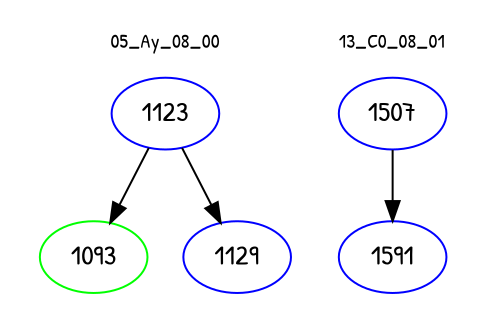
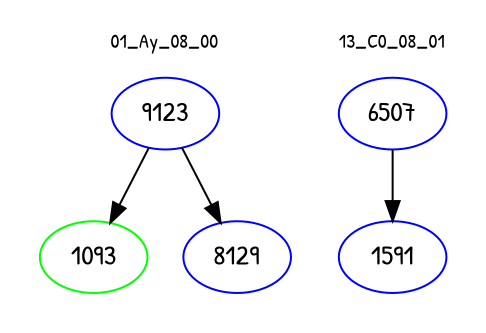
(165, 43) -> (165, 43)
(165, 114) -> (165, 114)
(393, 114) -> (393, 114)
(237, 257) -> (237, 257)
